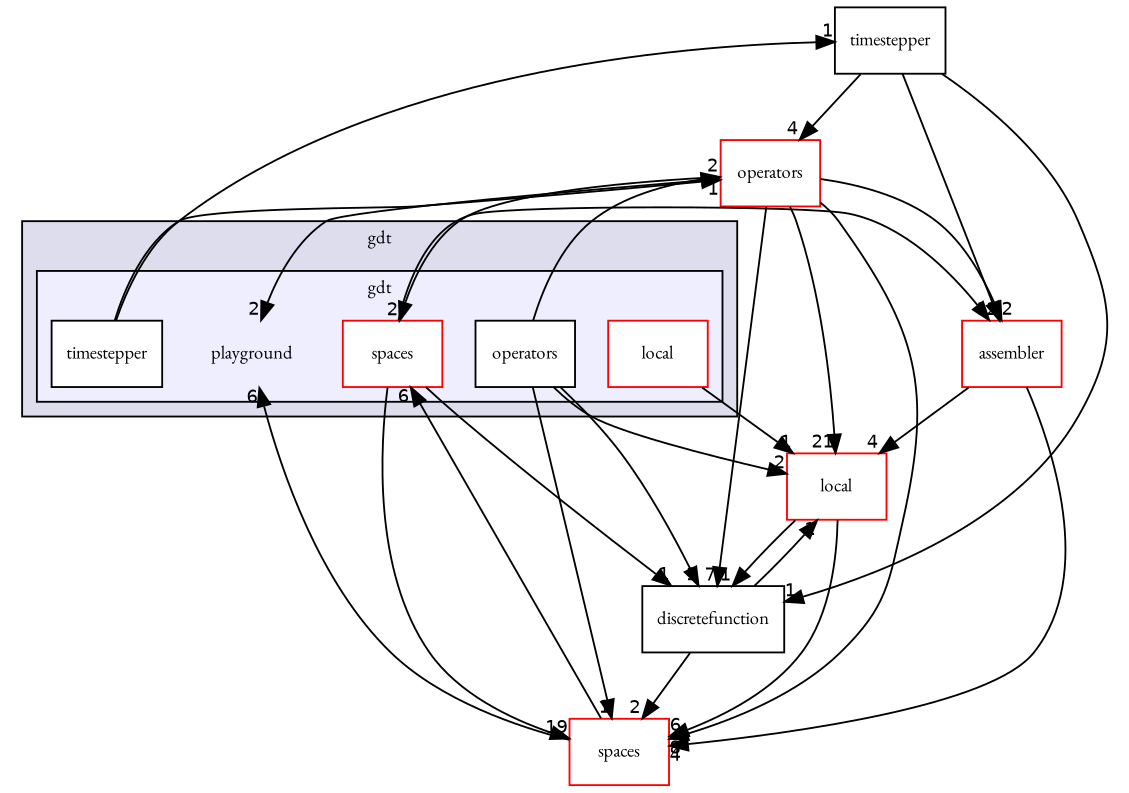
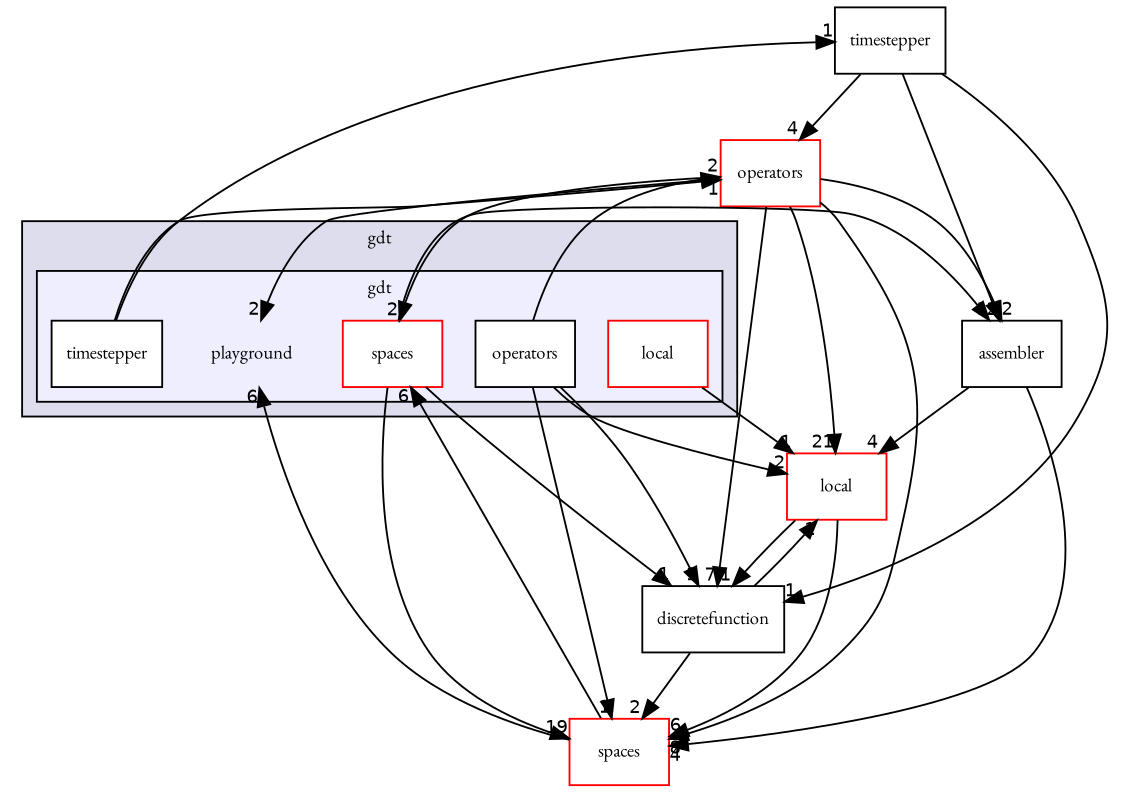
(1012, 354) -> (1012, 354)
